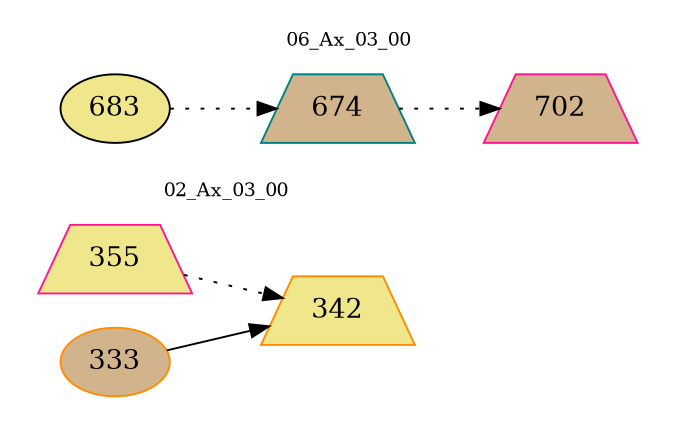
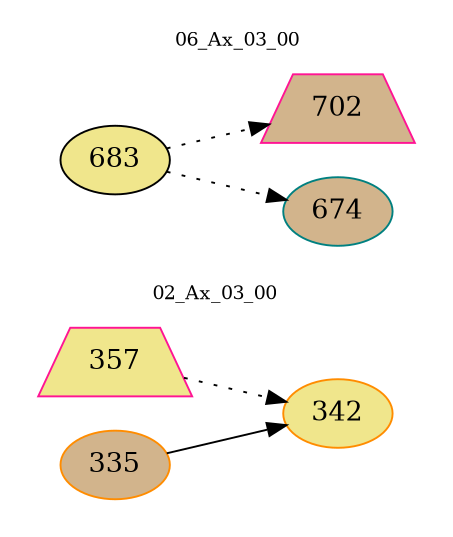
(338, 109) -> (338, 212)
(439, 109) -> (208, 139)
(115, 259) -> (115, 362)
(338, 311) -> (338, 414)
(115, 362) -> (115, 465)
